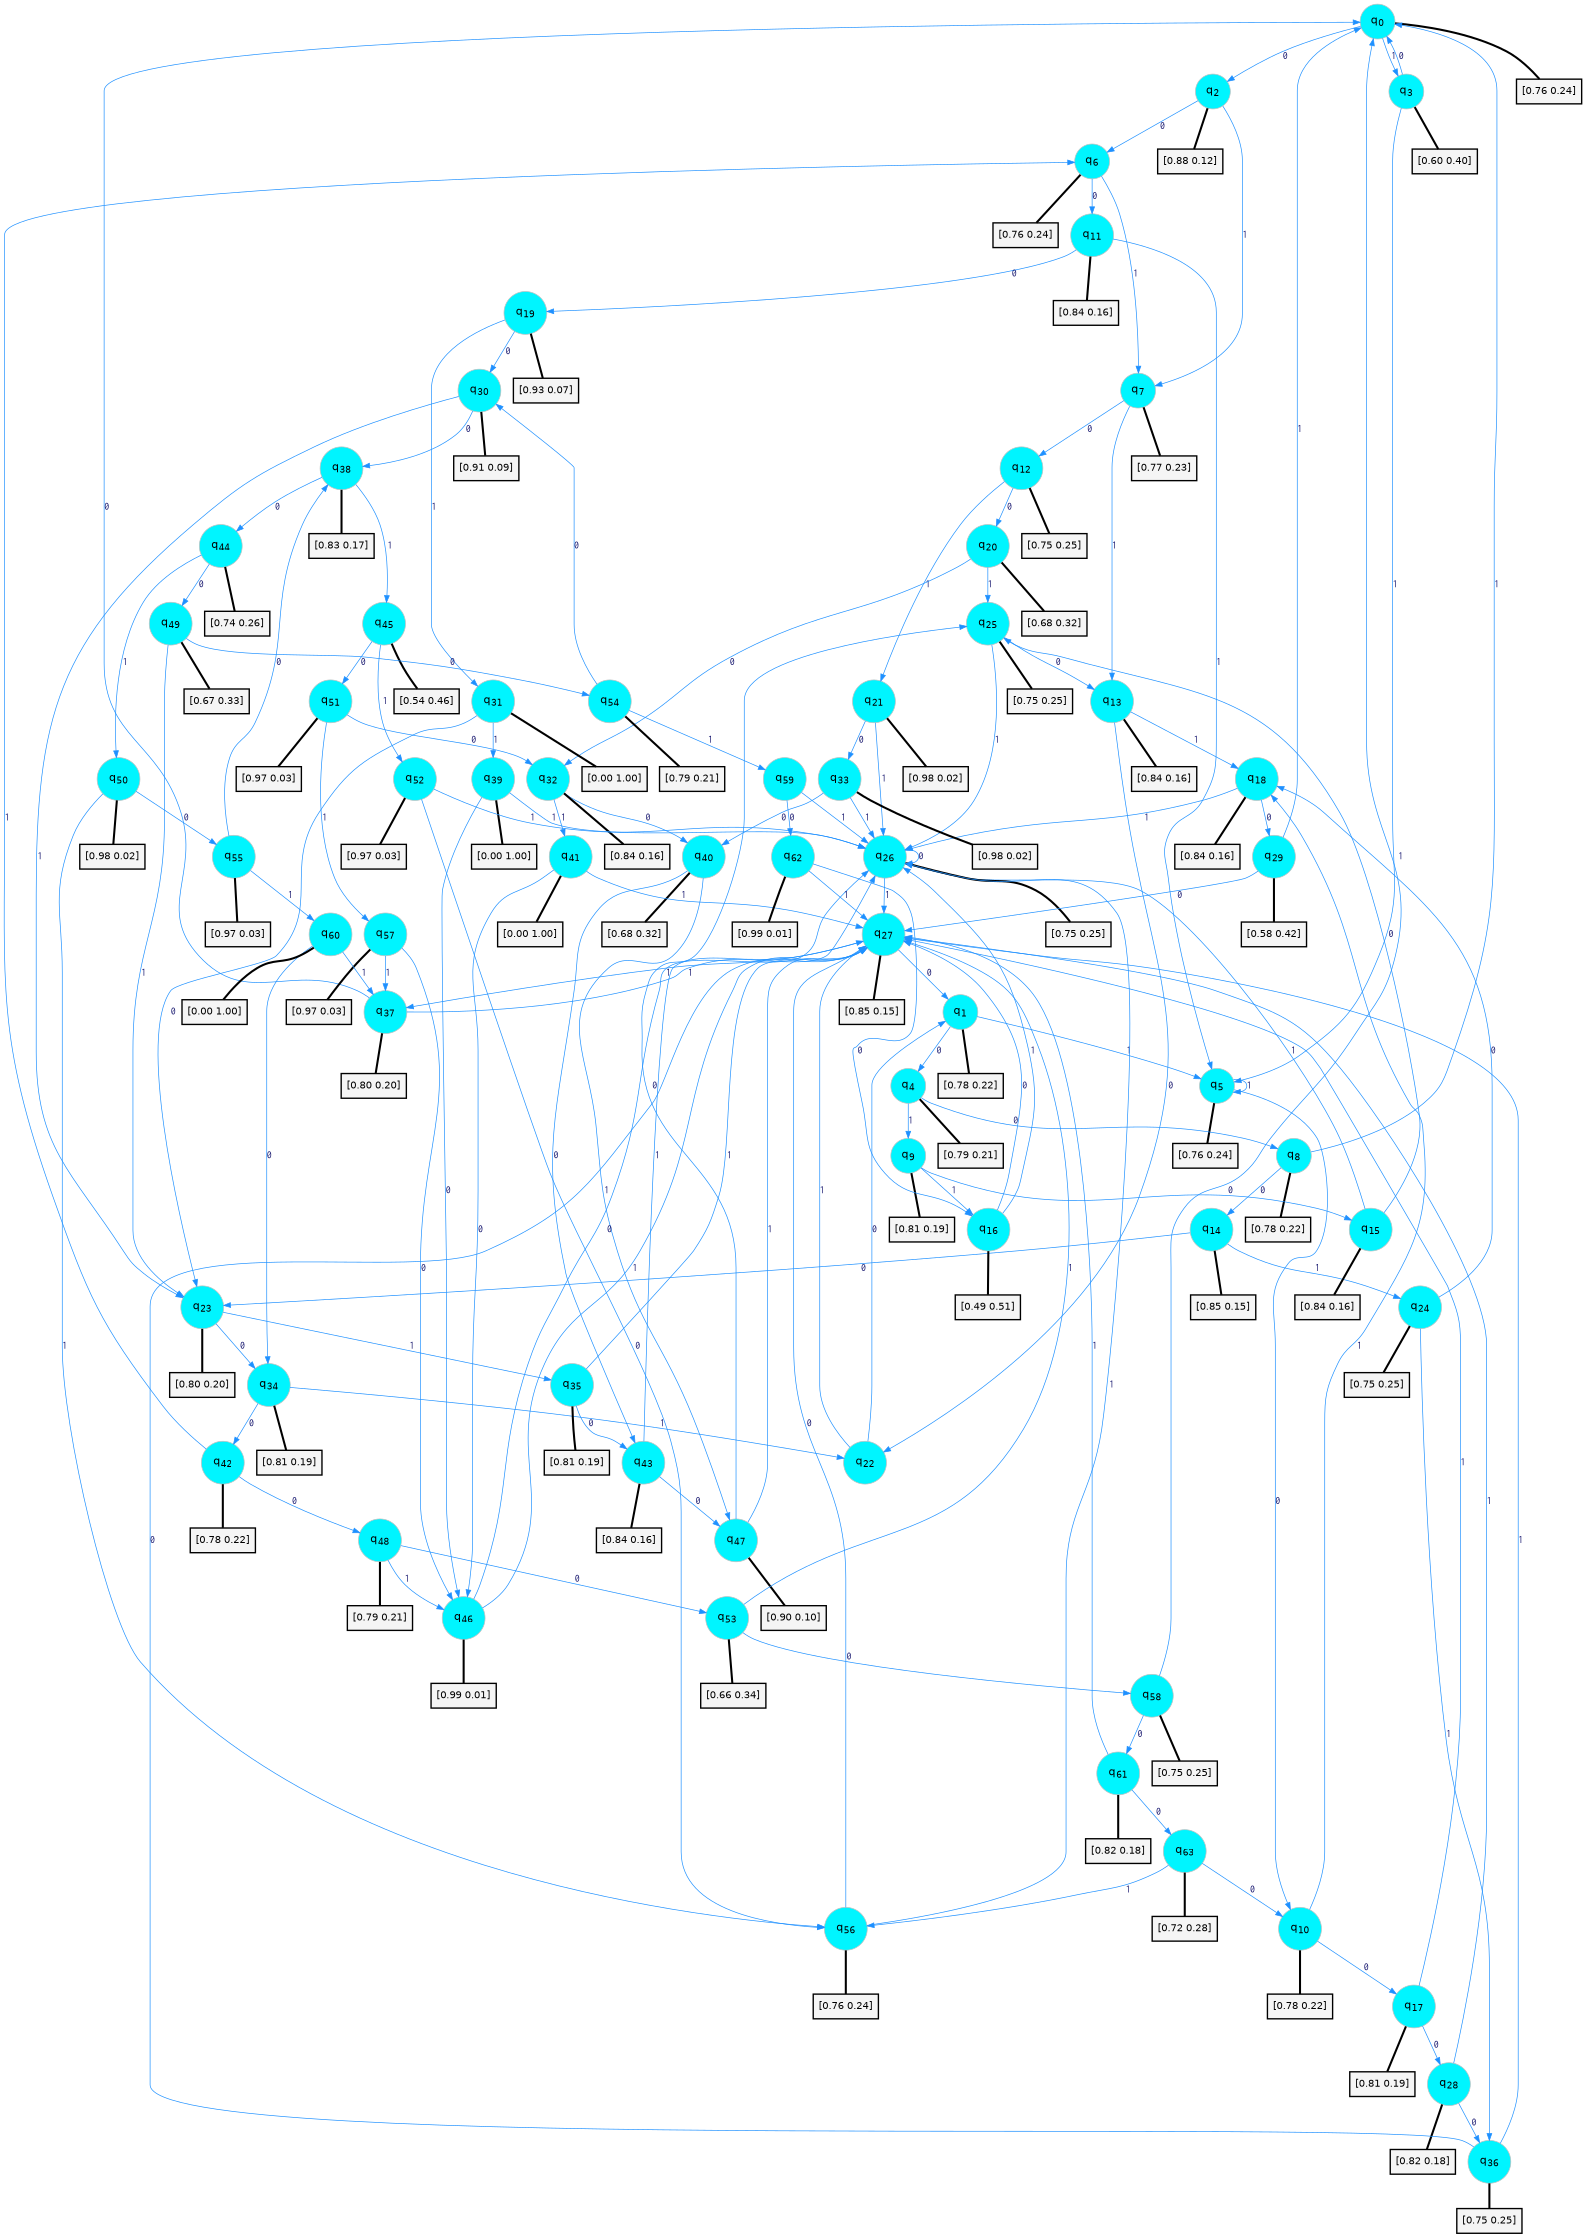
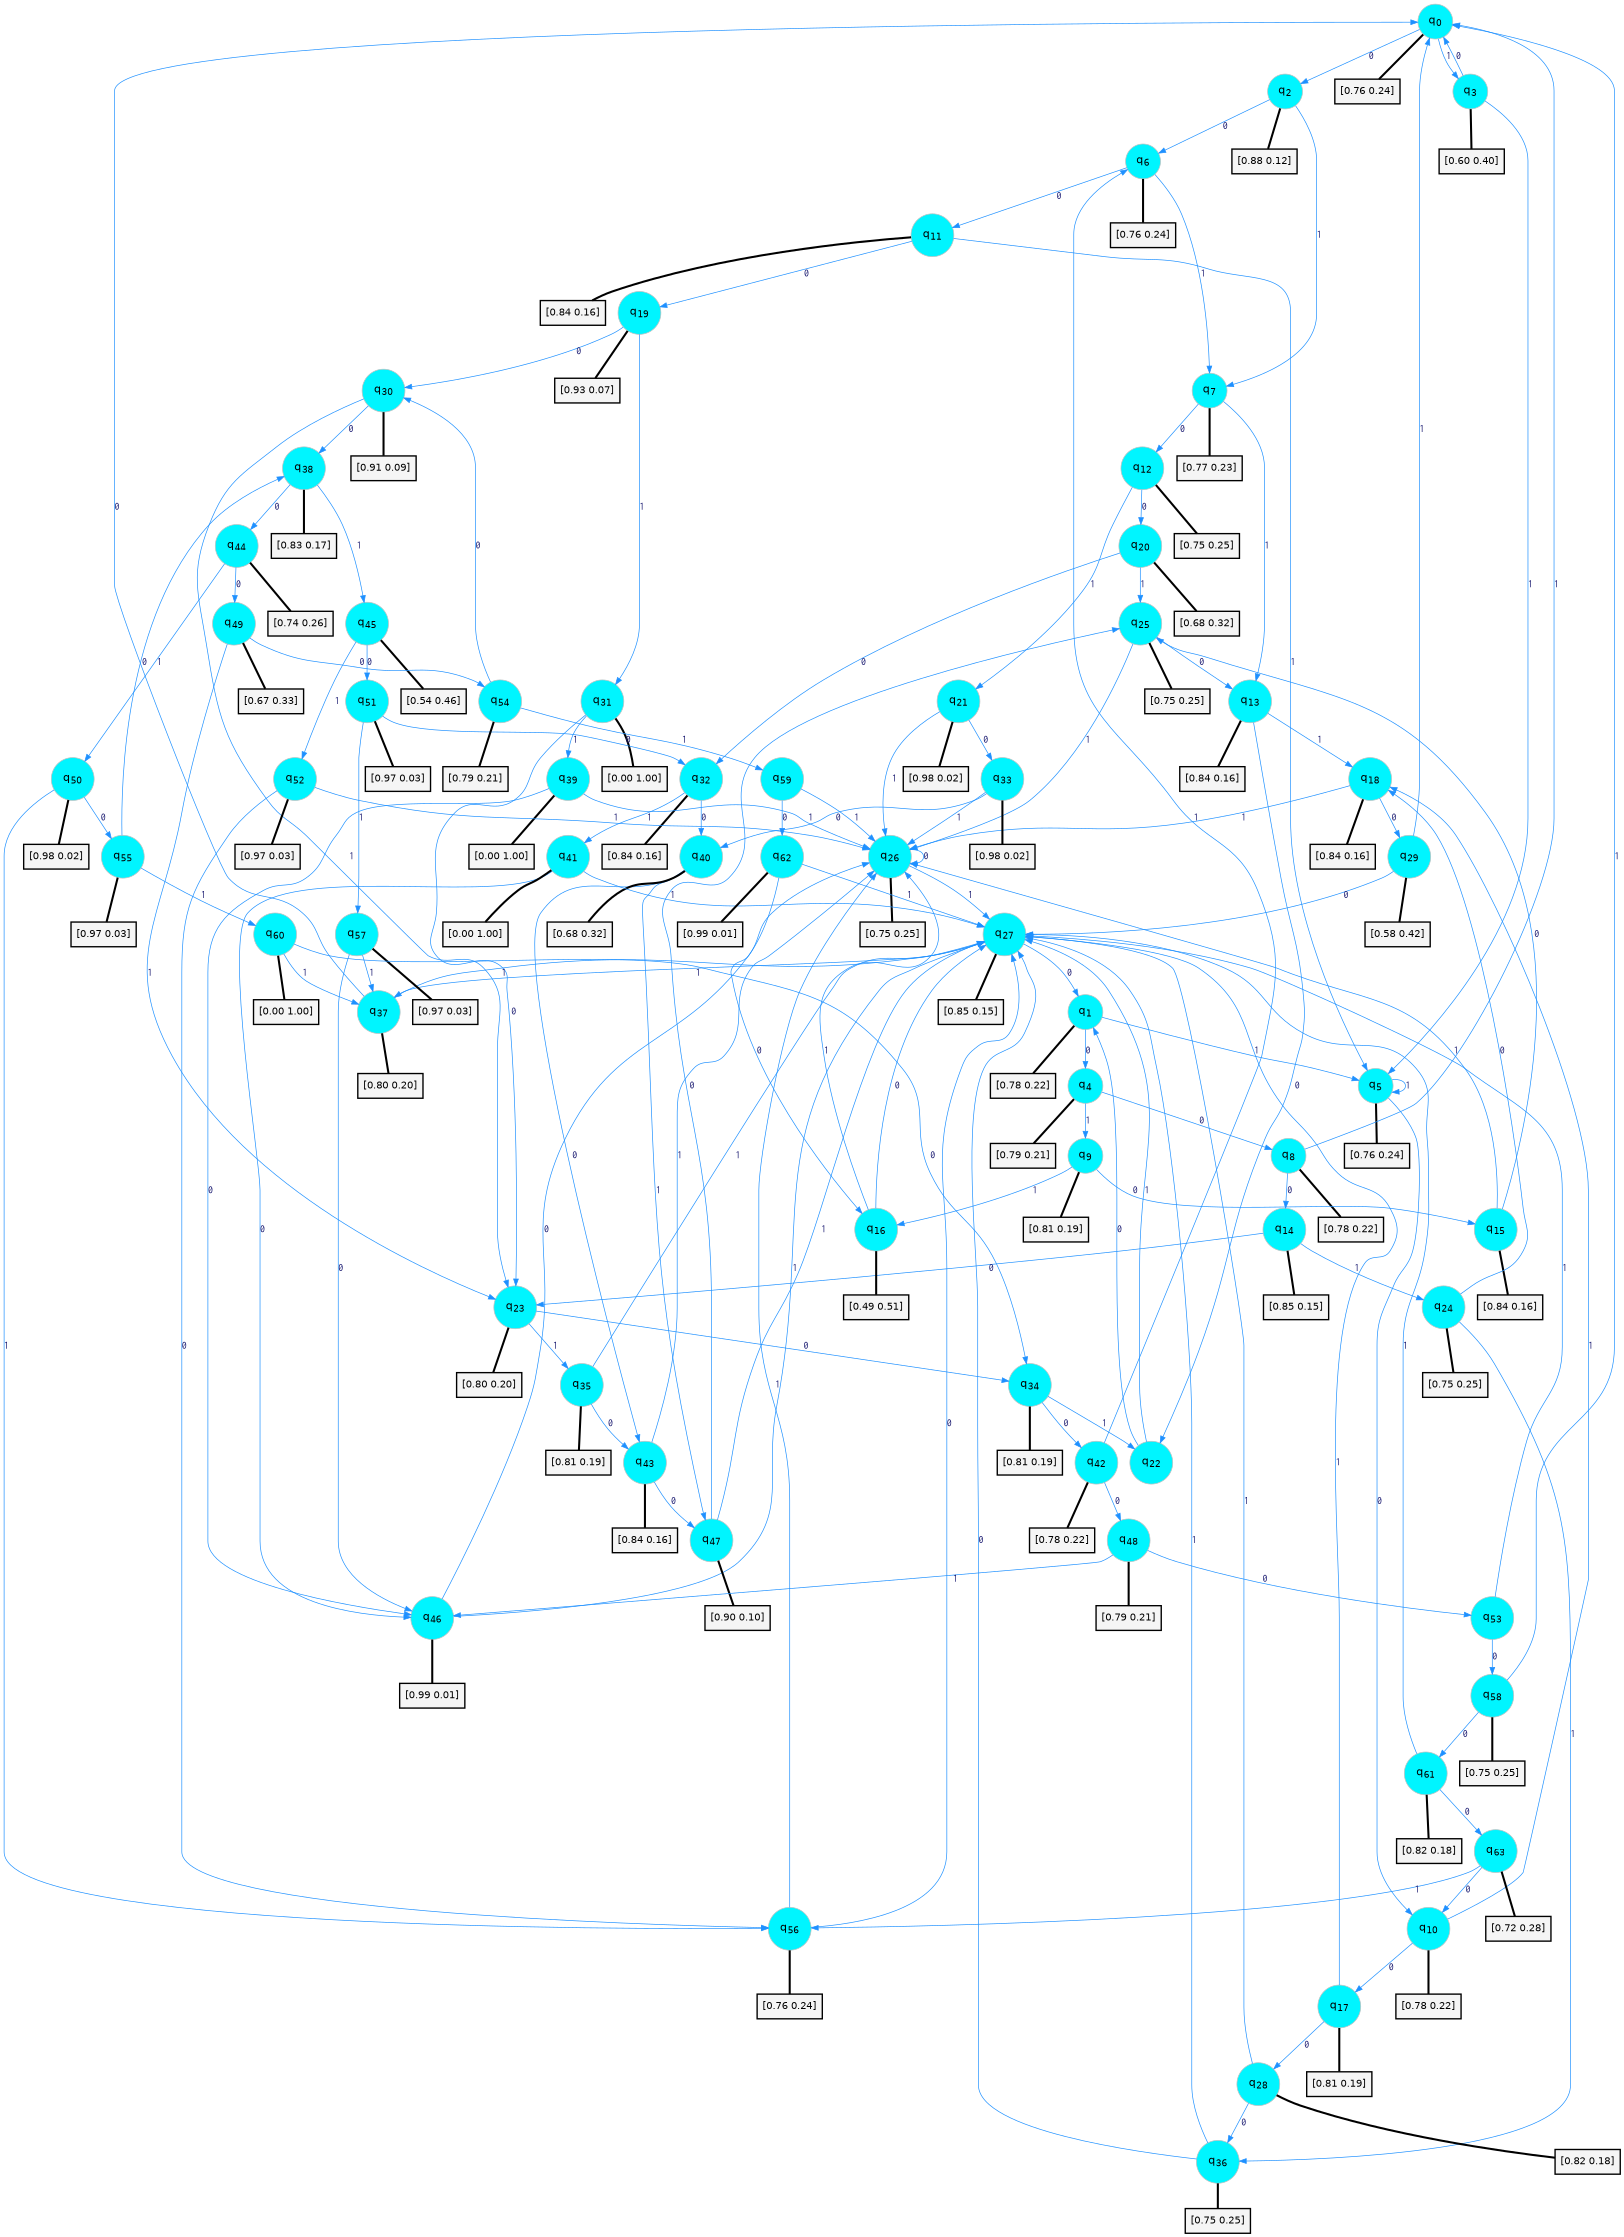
(733, 1696) -> none
